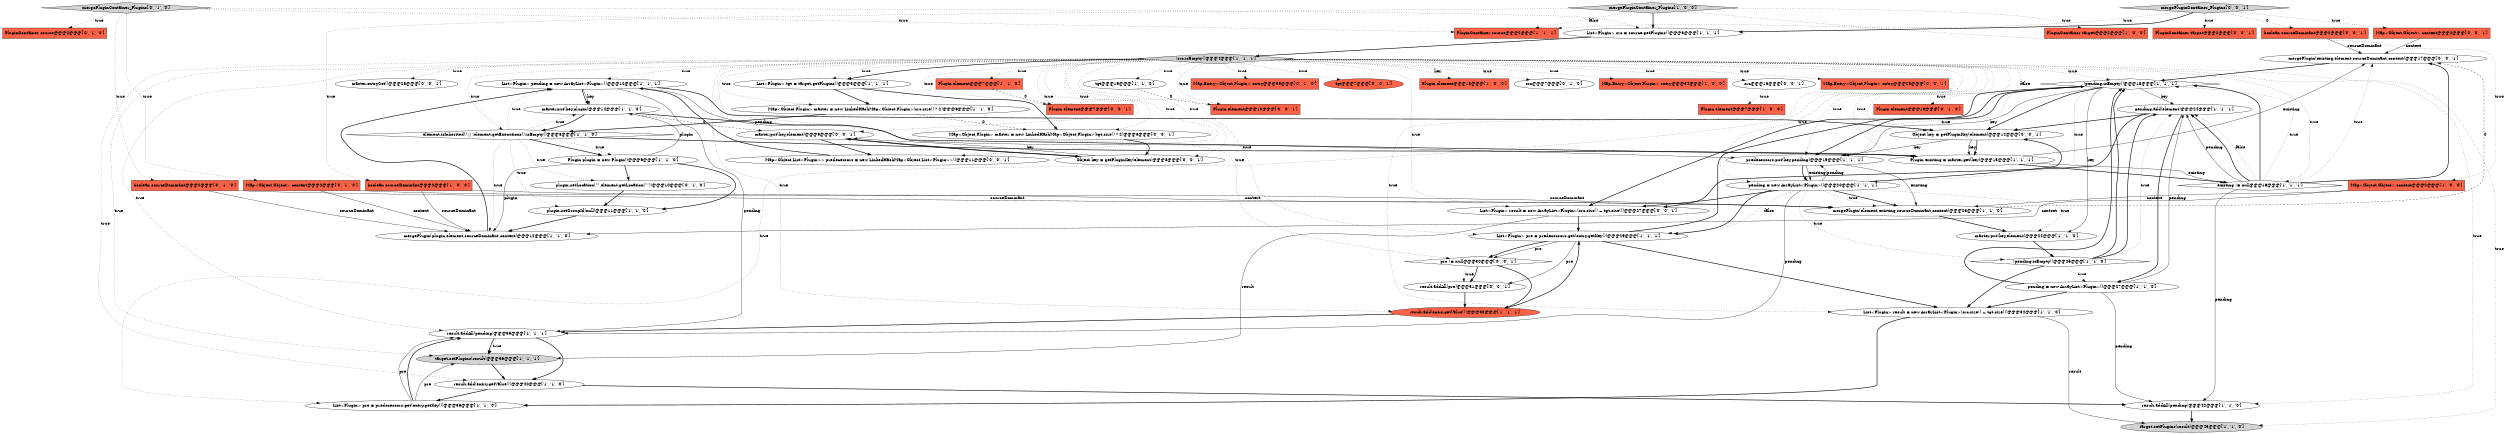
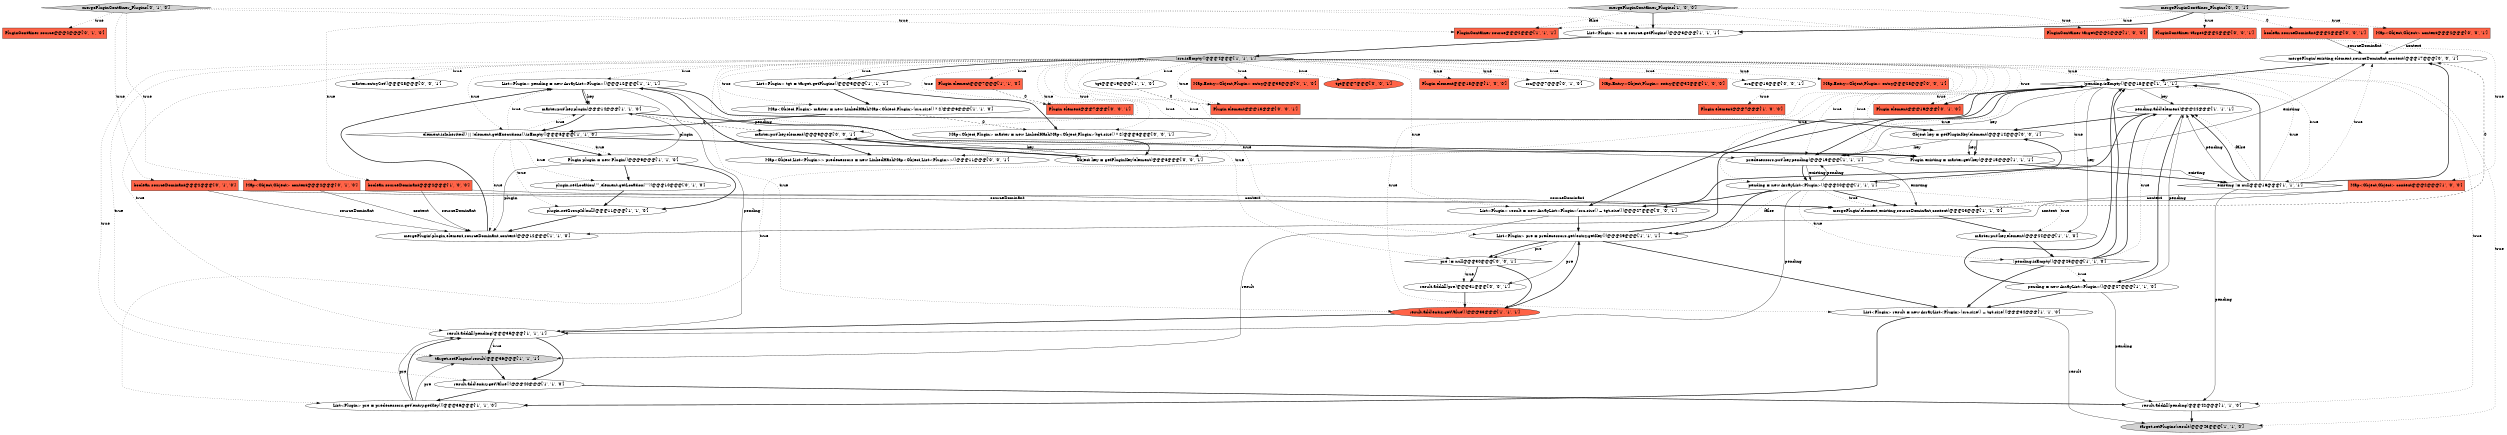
(1438, 71) -> (1438, 71)
(2025, 84) -> (2025, 84)
(2045, 104) -> (2015, 91)
